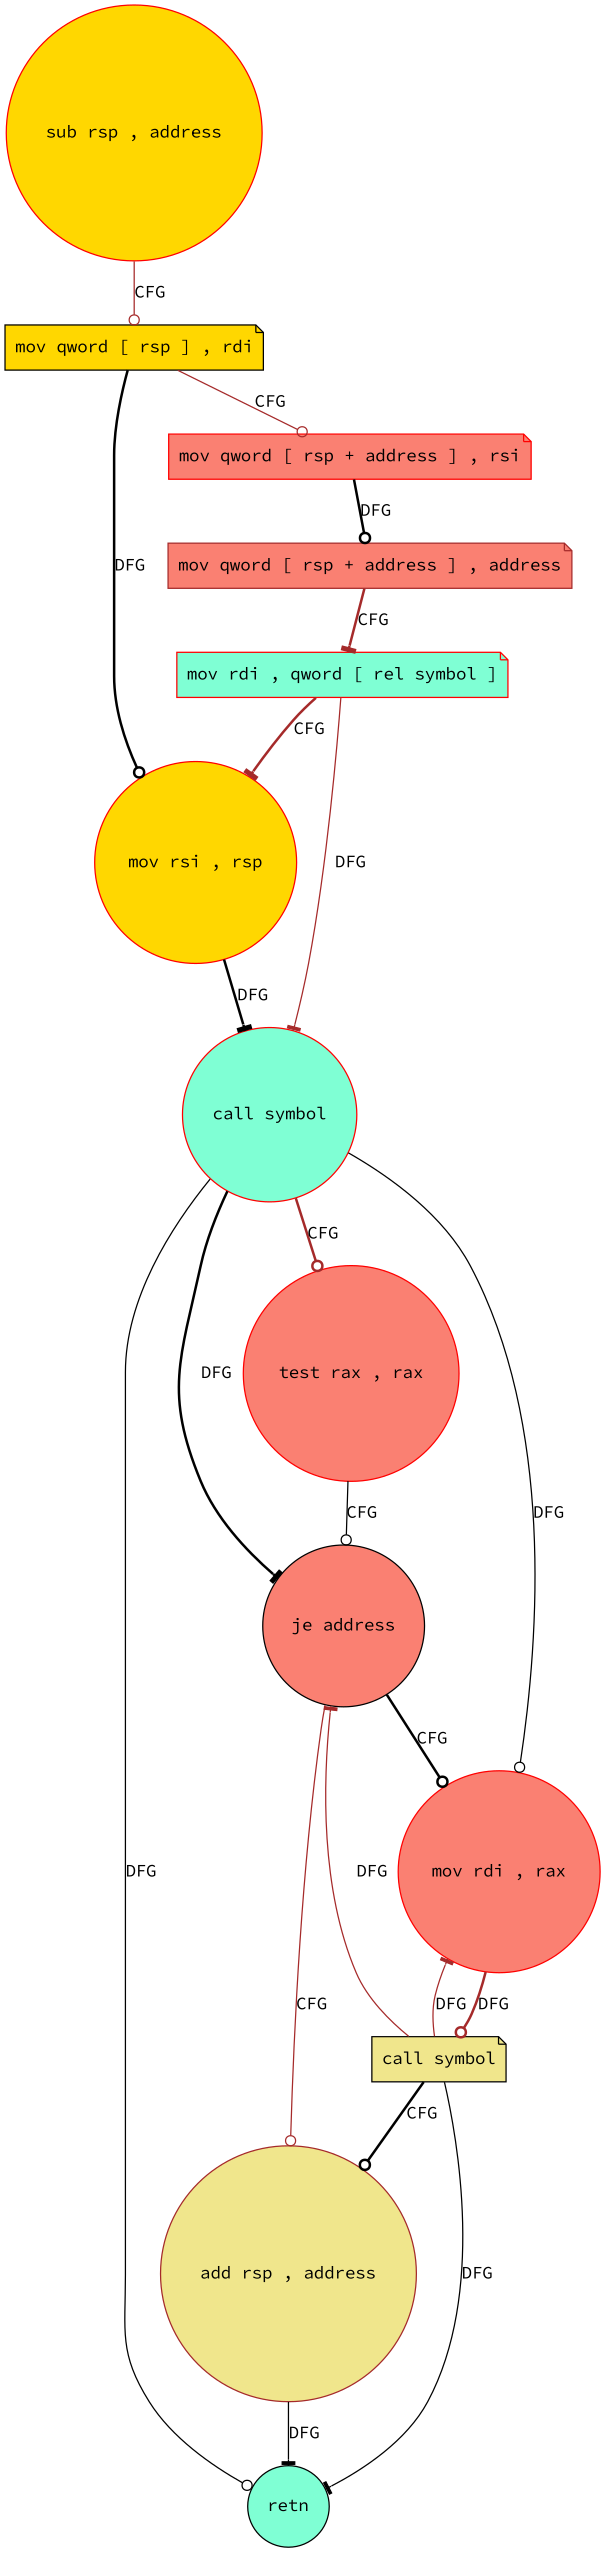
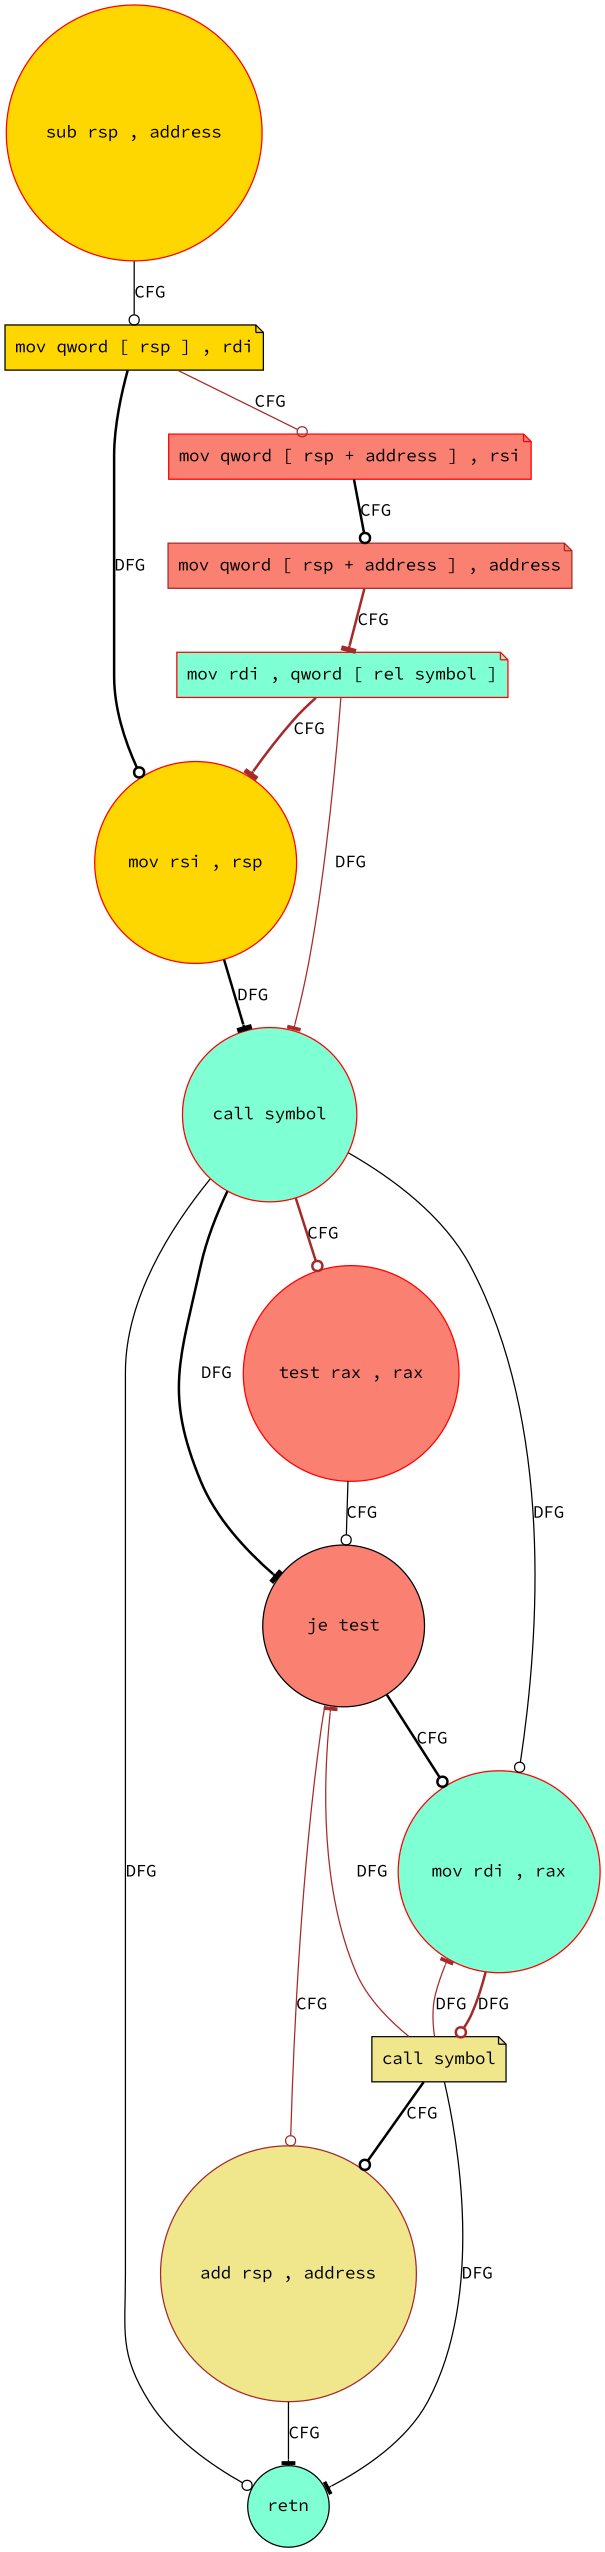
(134, 288) -> (134, 288)
(376, 511) -> (376, 511)
(344, 1626) -> (344, 1626)
(499, 1872) -> (499, 1872)
(304, 2434) -> (304, 2434)
